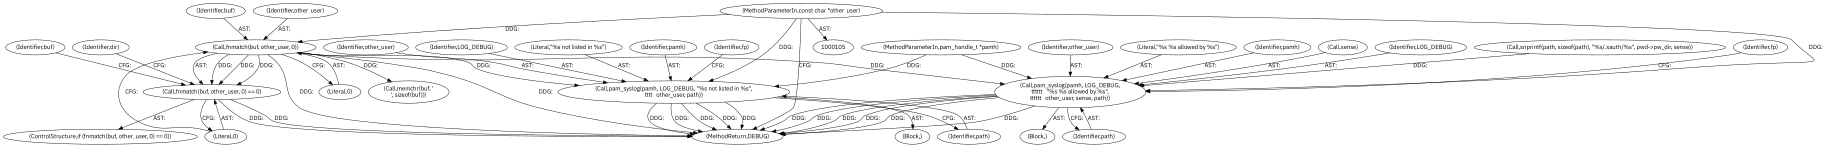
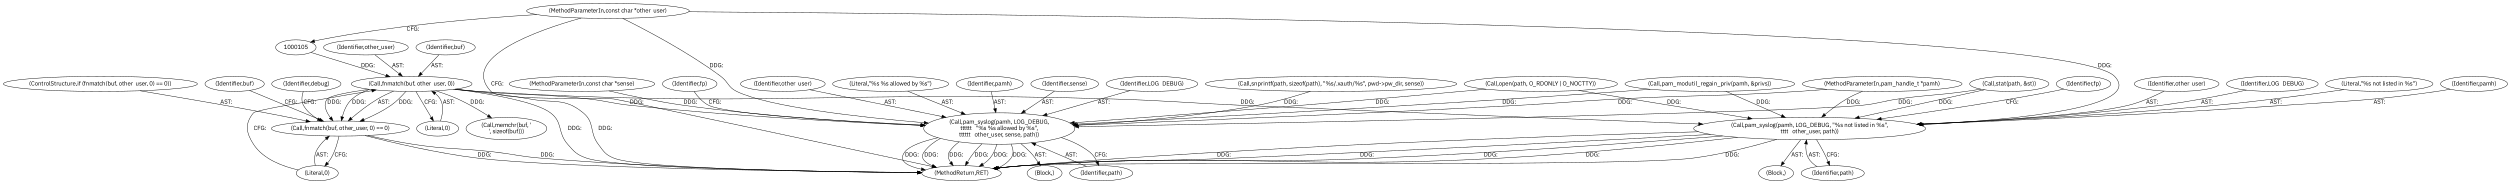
(516, 26) -> (348, 64)
(826, 29) -> (414, 29)
(101, 47) -> (306, 84)
(1343, 47) -> (1065, 84)
none -> (582, 84)
none -> (1541, 84)
none -> (1710, 84)
none -> (2009, 84)
(158, 114) -> (223, 105)
(738, 137) -> (962, 173)
